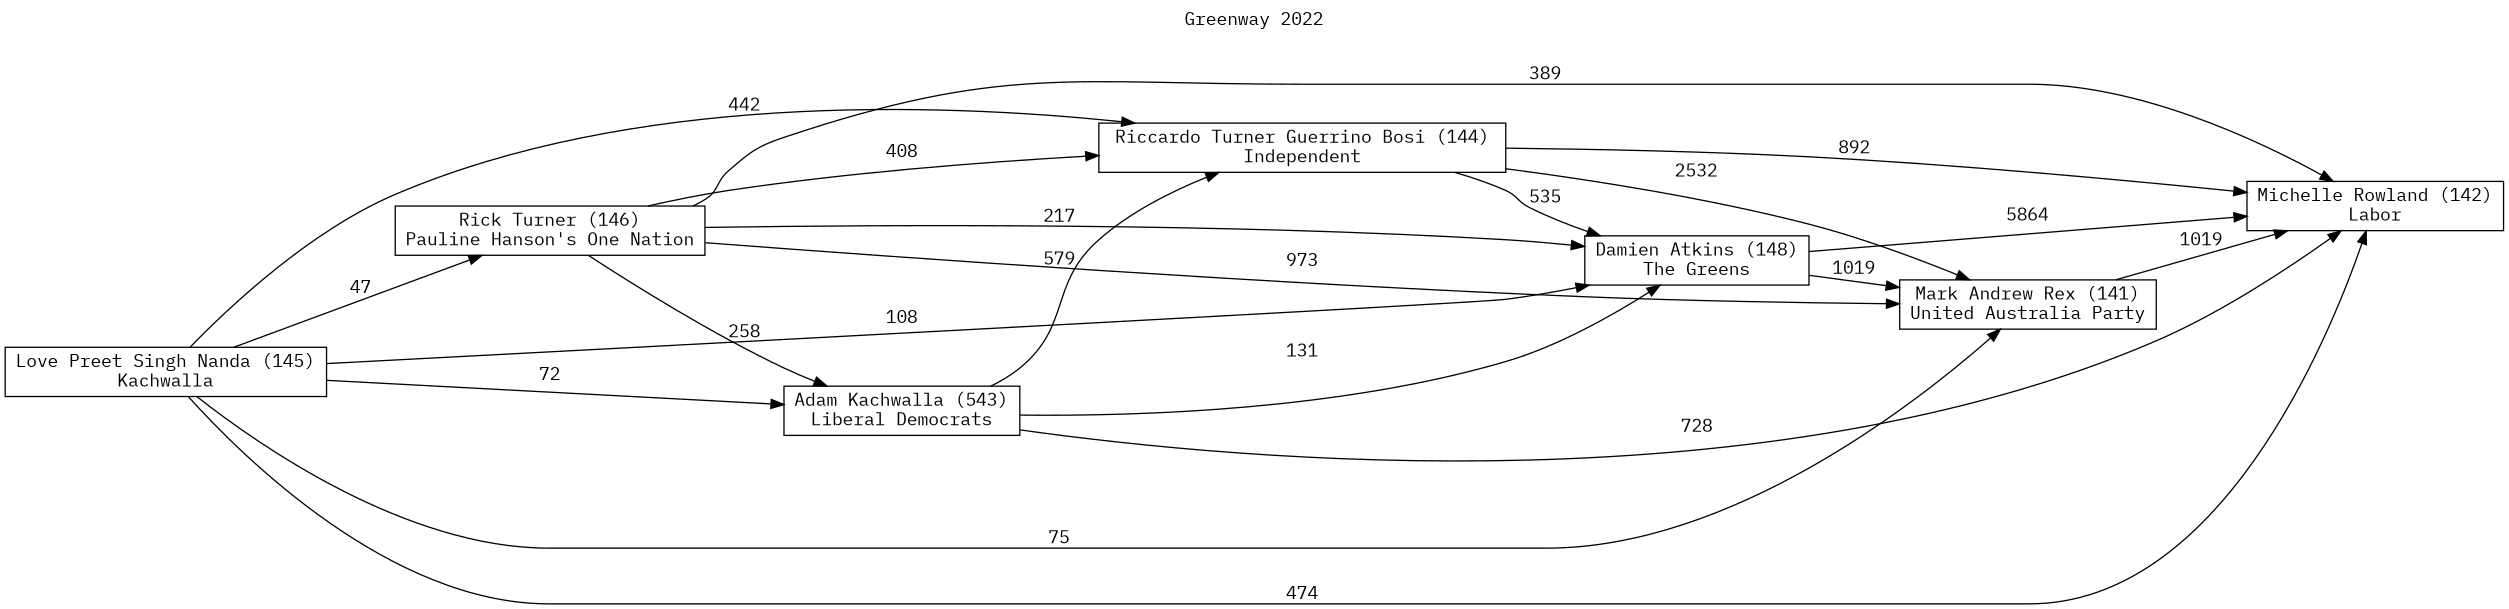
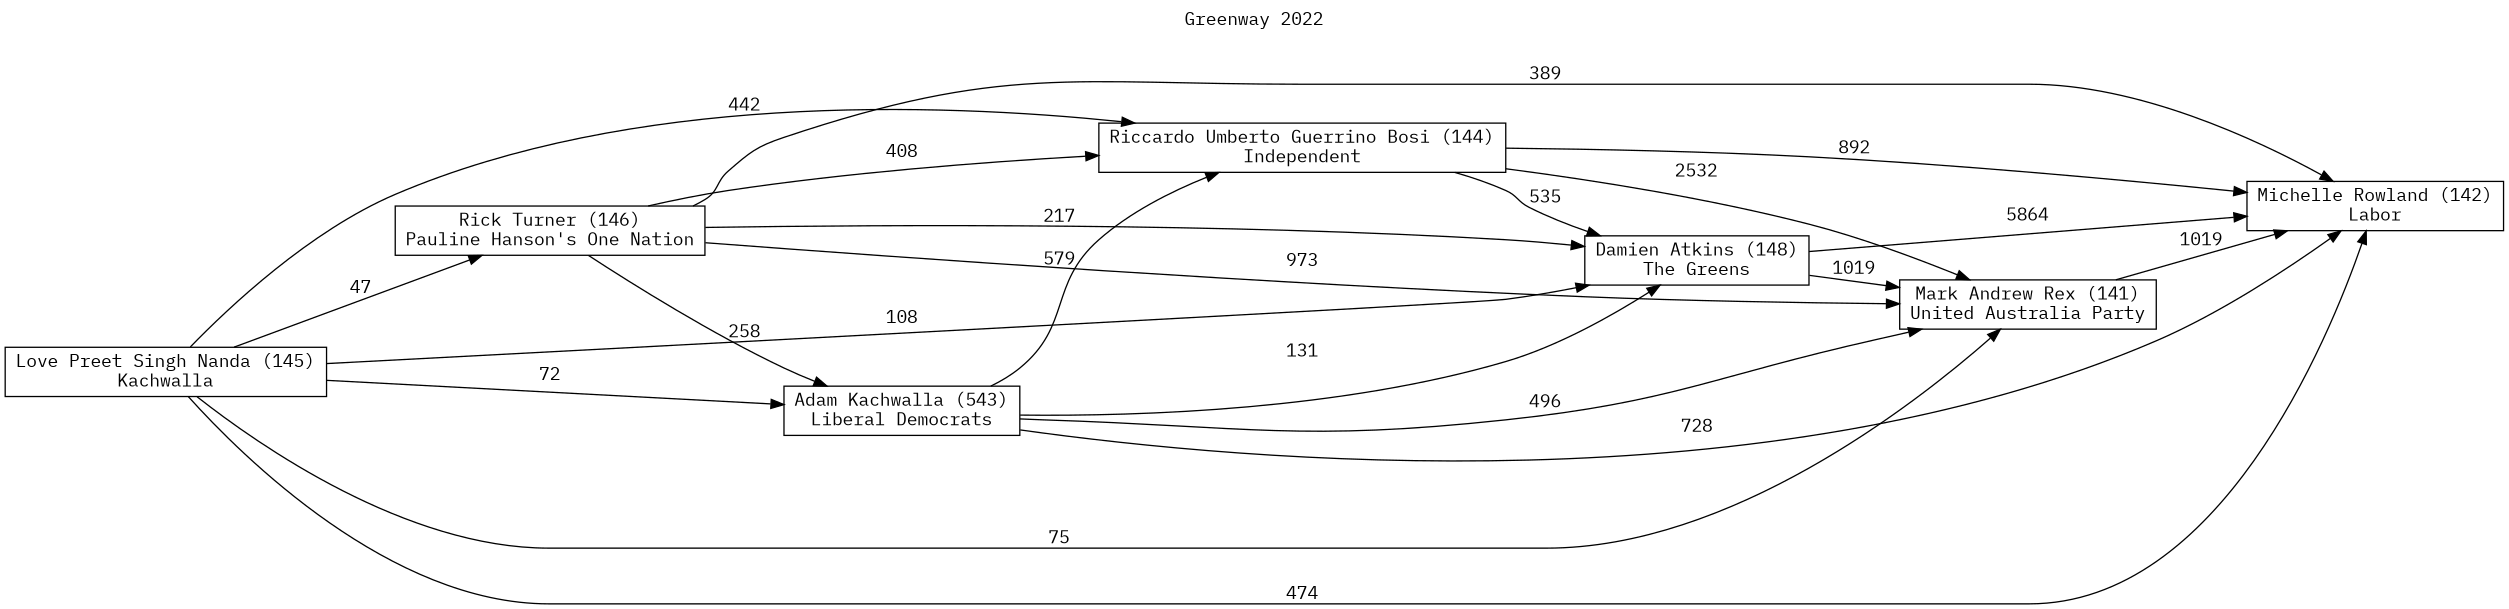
(1302, 148) -> (1302, 148)
none -> (1469, 423)
